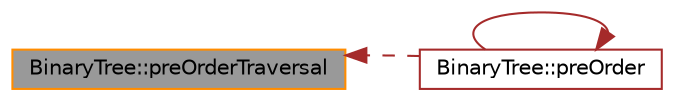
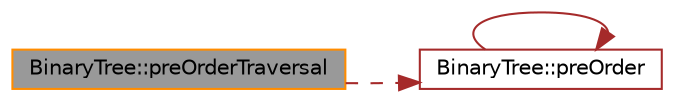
(393, 56) -> (372, 83)
